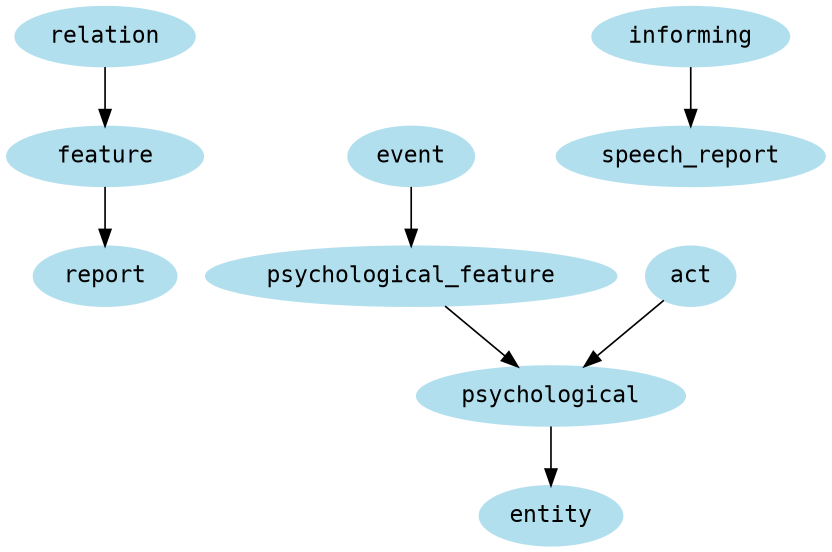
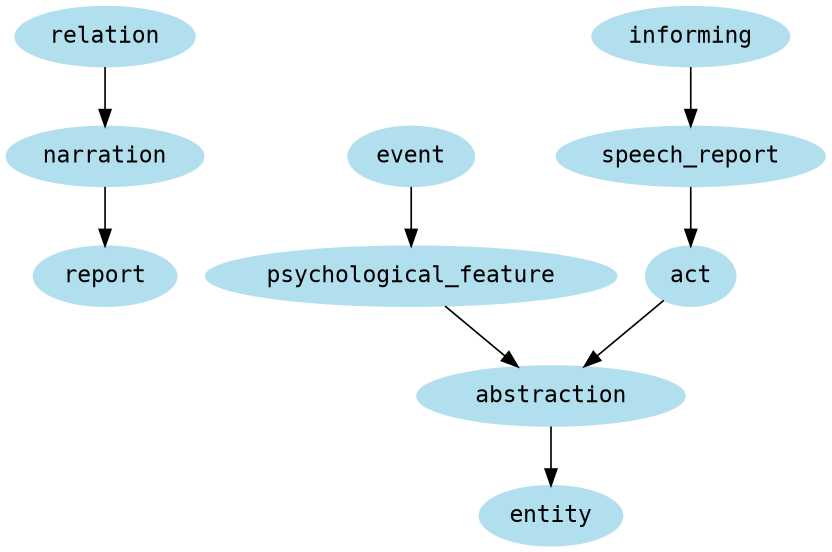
(105, 156) -> (105, 156)
none -> (691, 208)
(551, 396) -> (551, 396)
